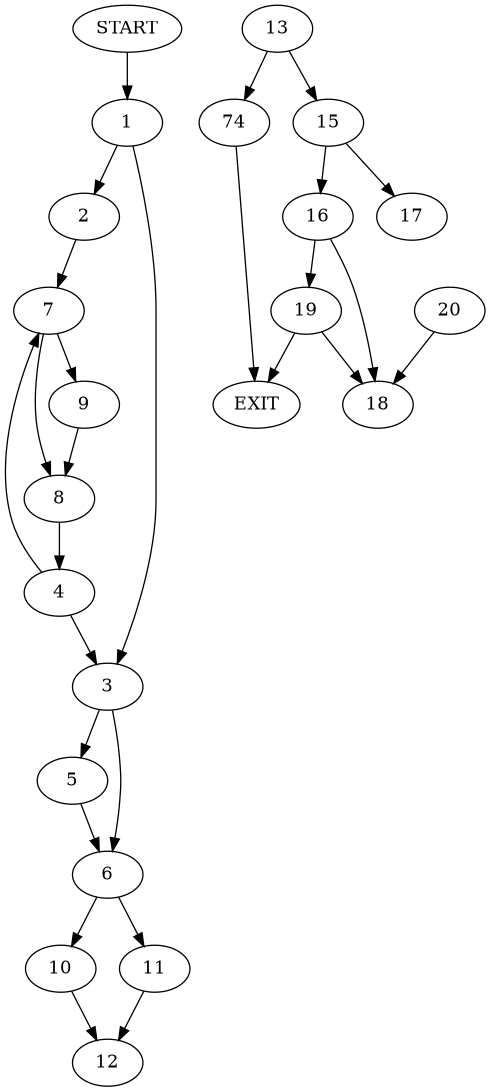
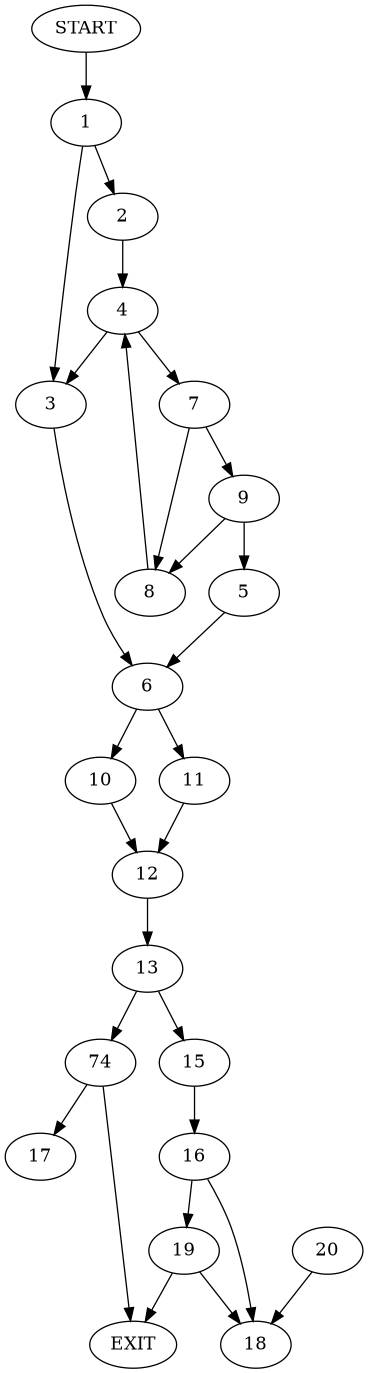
(366, 165) -> (74, 1104)
(69, 257) -> (123, 257)
(93, 727) -> (244, 539)
none -> (148, 915)
